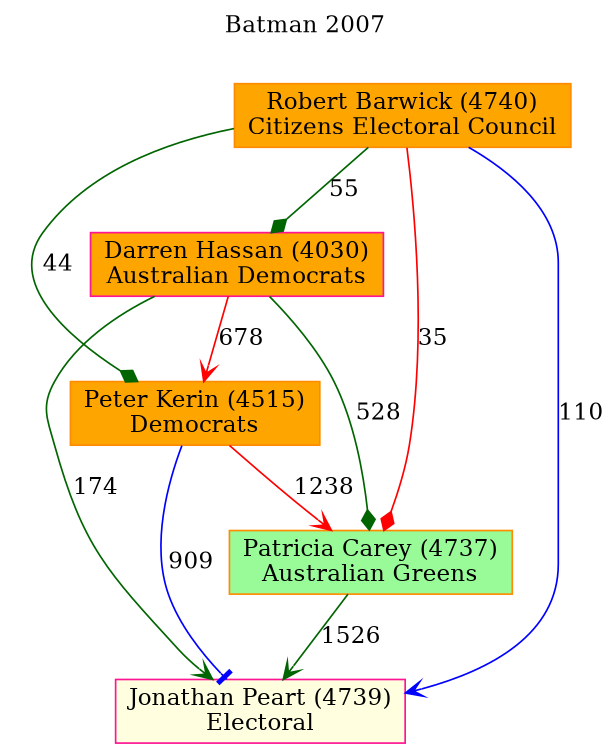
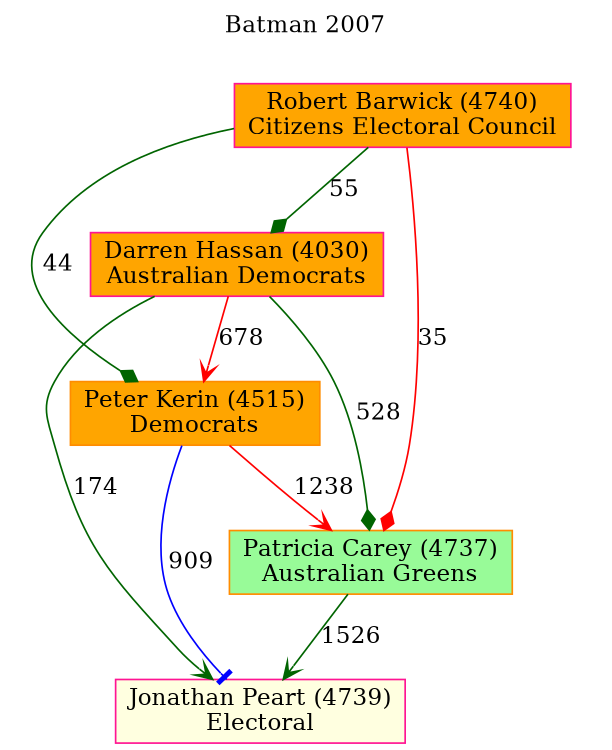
(403, 115) -> (403, 115)
(558, 437) -> none
